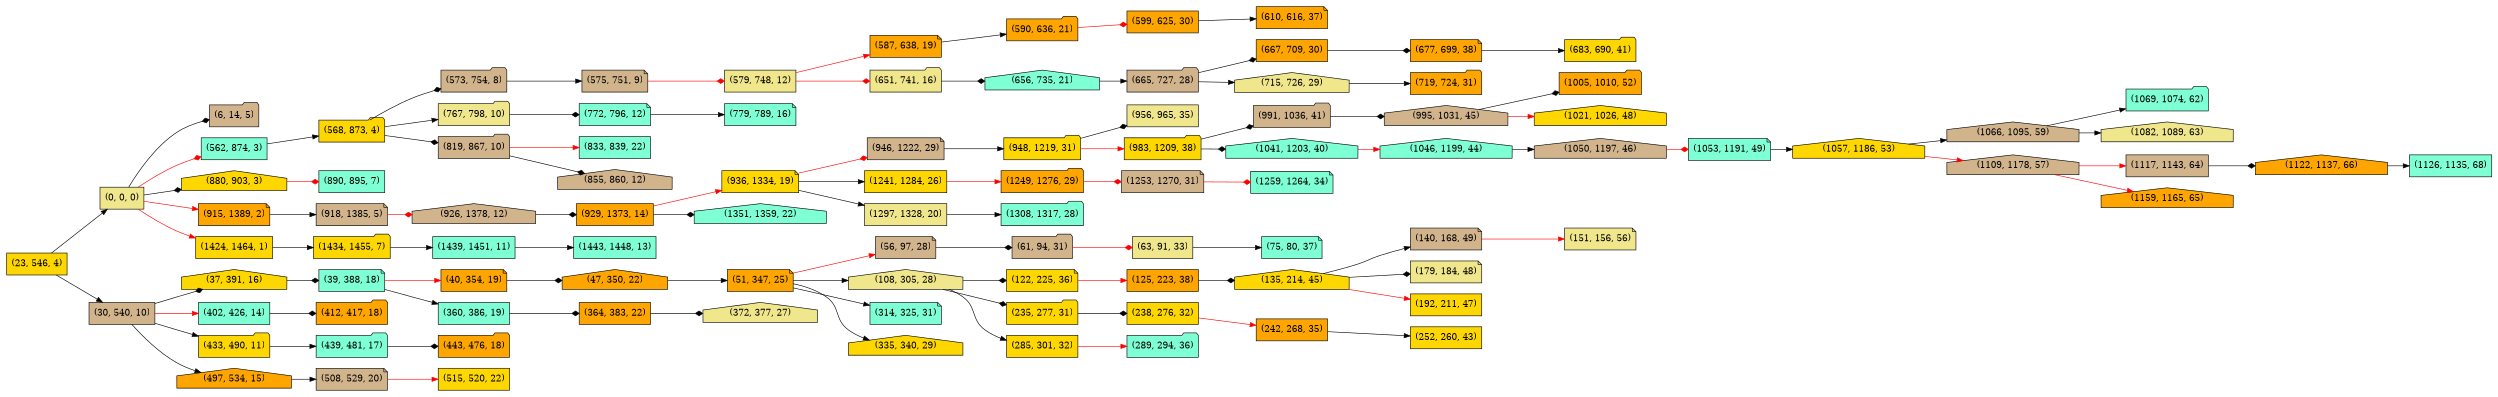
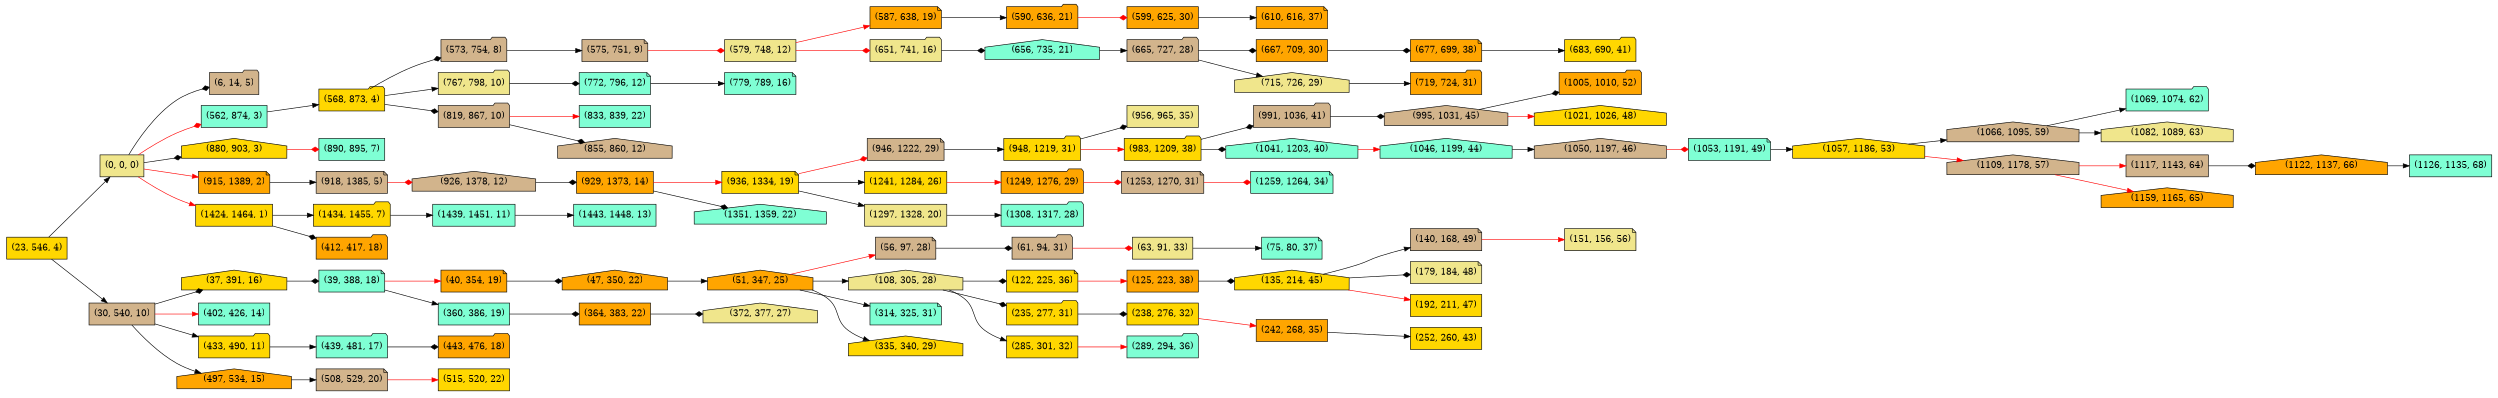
(760, 280) -> (760, 281)
(289, 313) -> (291, 231)
